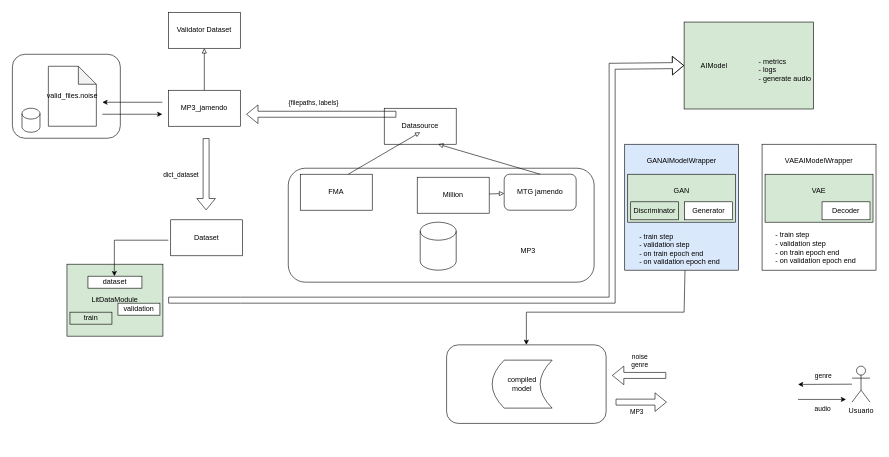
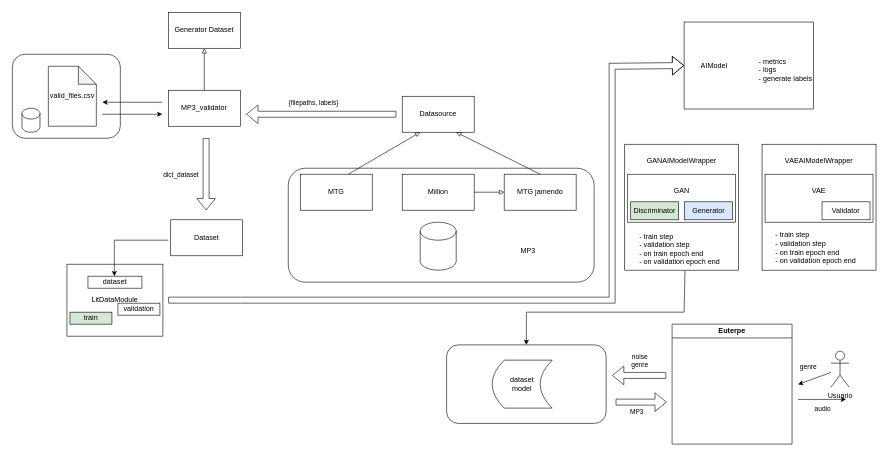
(204, 30) -> (204, 30)
(749, 66) -> (749, 66)
(785, 70) -> (786, 70)
(72, 96) -> (72, 96)
(204, 108) -> (204, 108)
(420, 126) -> (438, 114)
(682, 153) -> (682, 153)
(336, 192) -> (336, 192)
(540, 192) -> (540, 192)
(453, 195) -> (438, 192)
(682, 198) -> (682, 198)
(819, 198) -> (819, 198)
(709, 211) -> (709, 211)
(846, 211) -> (846, 211)
(115, 300) -> (115, 300)
(522, 384) -> (522, 384)
none -> (732, 384)
(861, 384) -> (840, 369)
